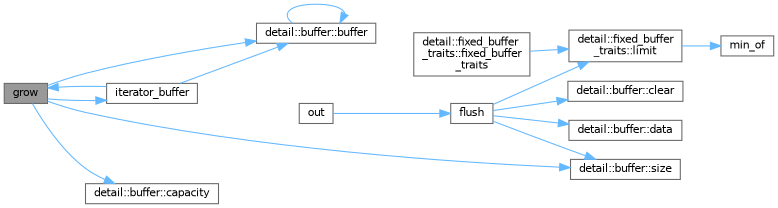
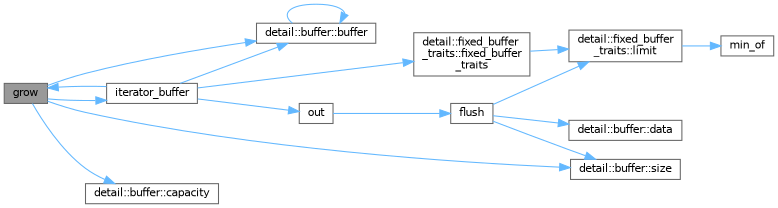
none -> (300, 75)
(625, 91) -> none
none -> (243, 105)
